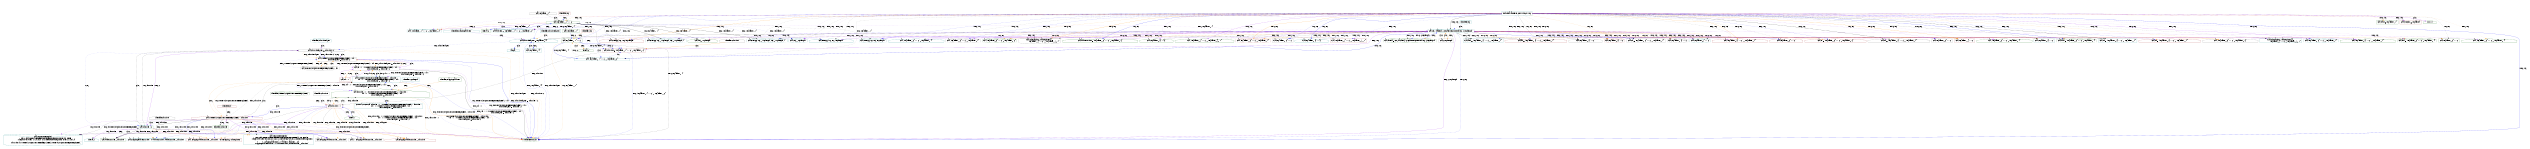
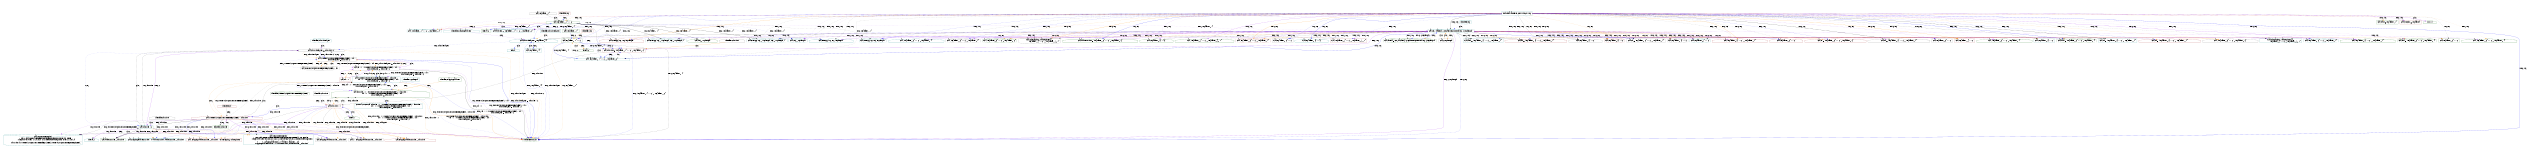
(513, 50) -> (513, 50)
none -> (609, 54)
